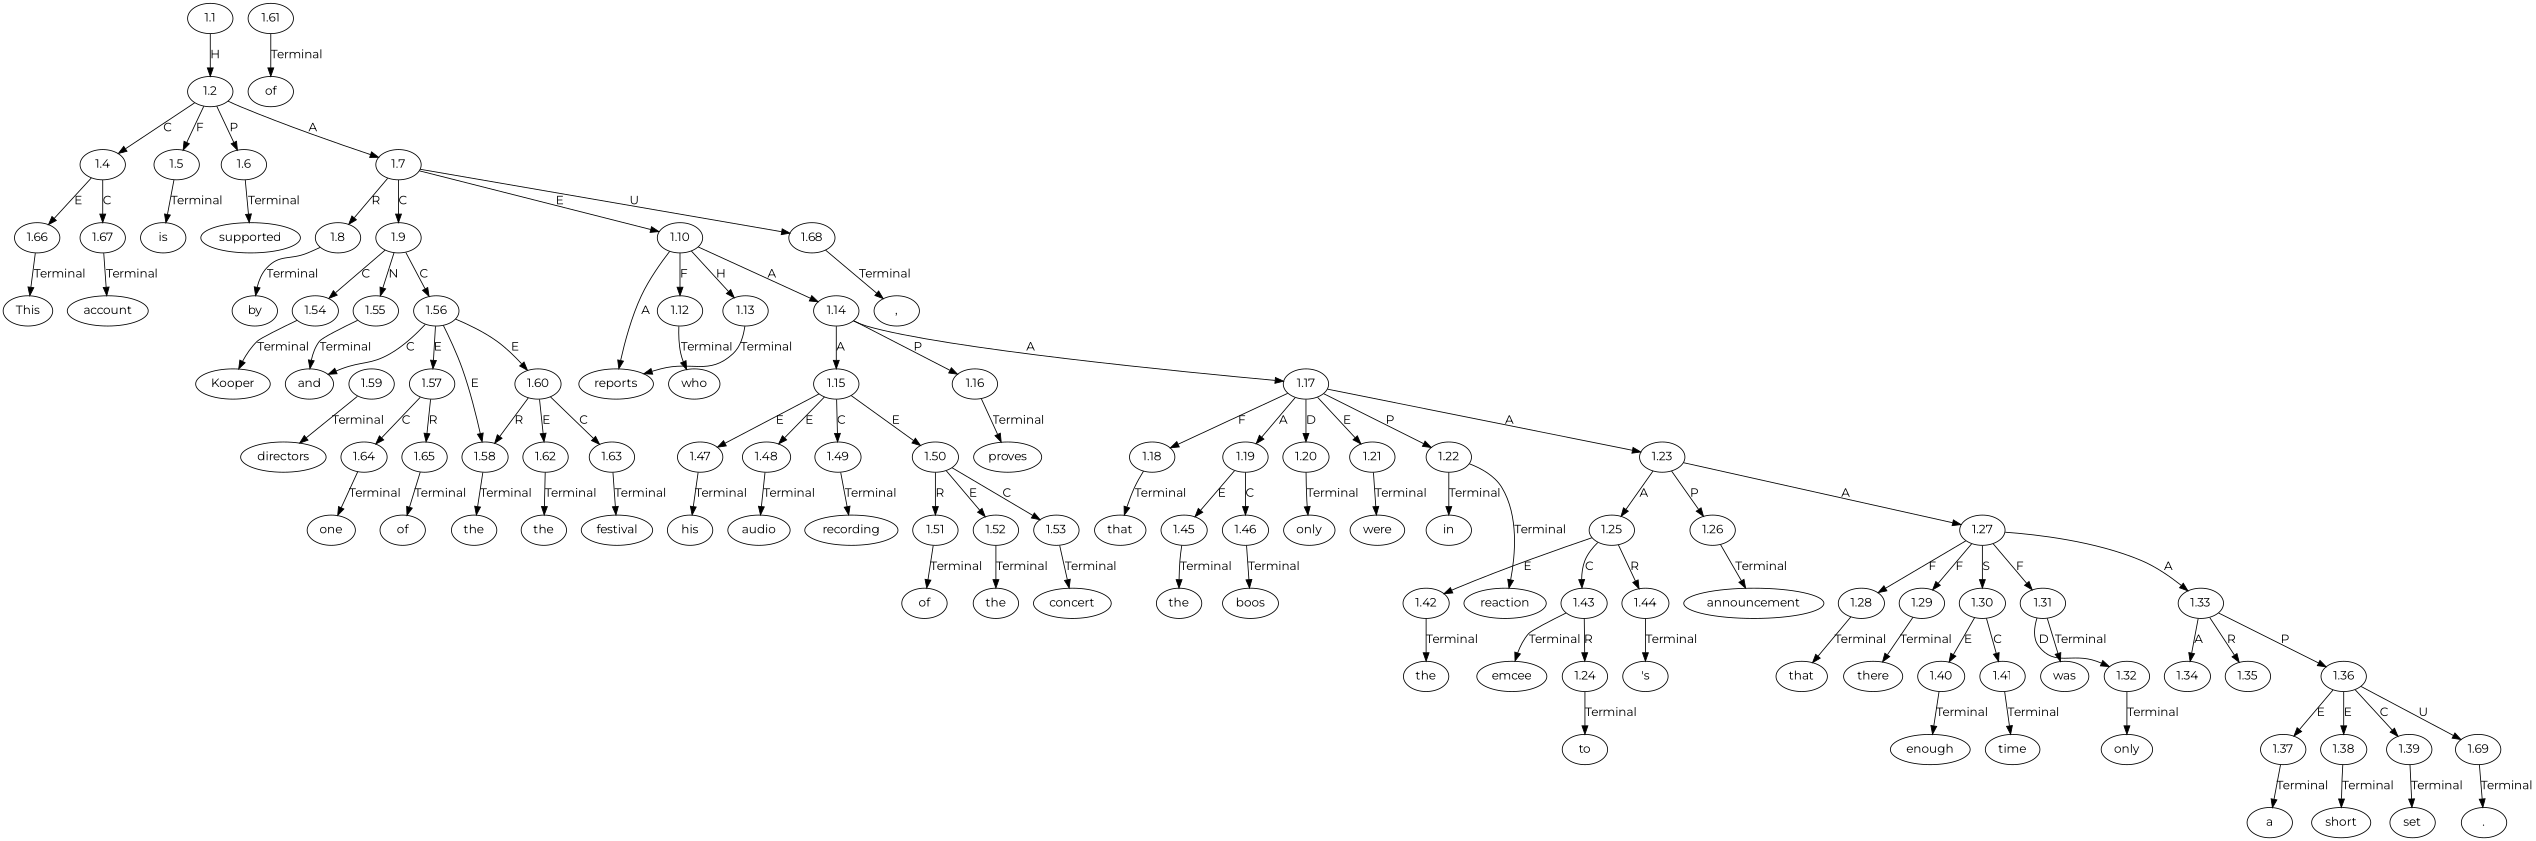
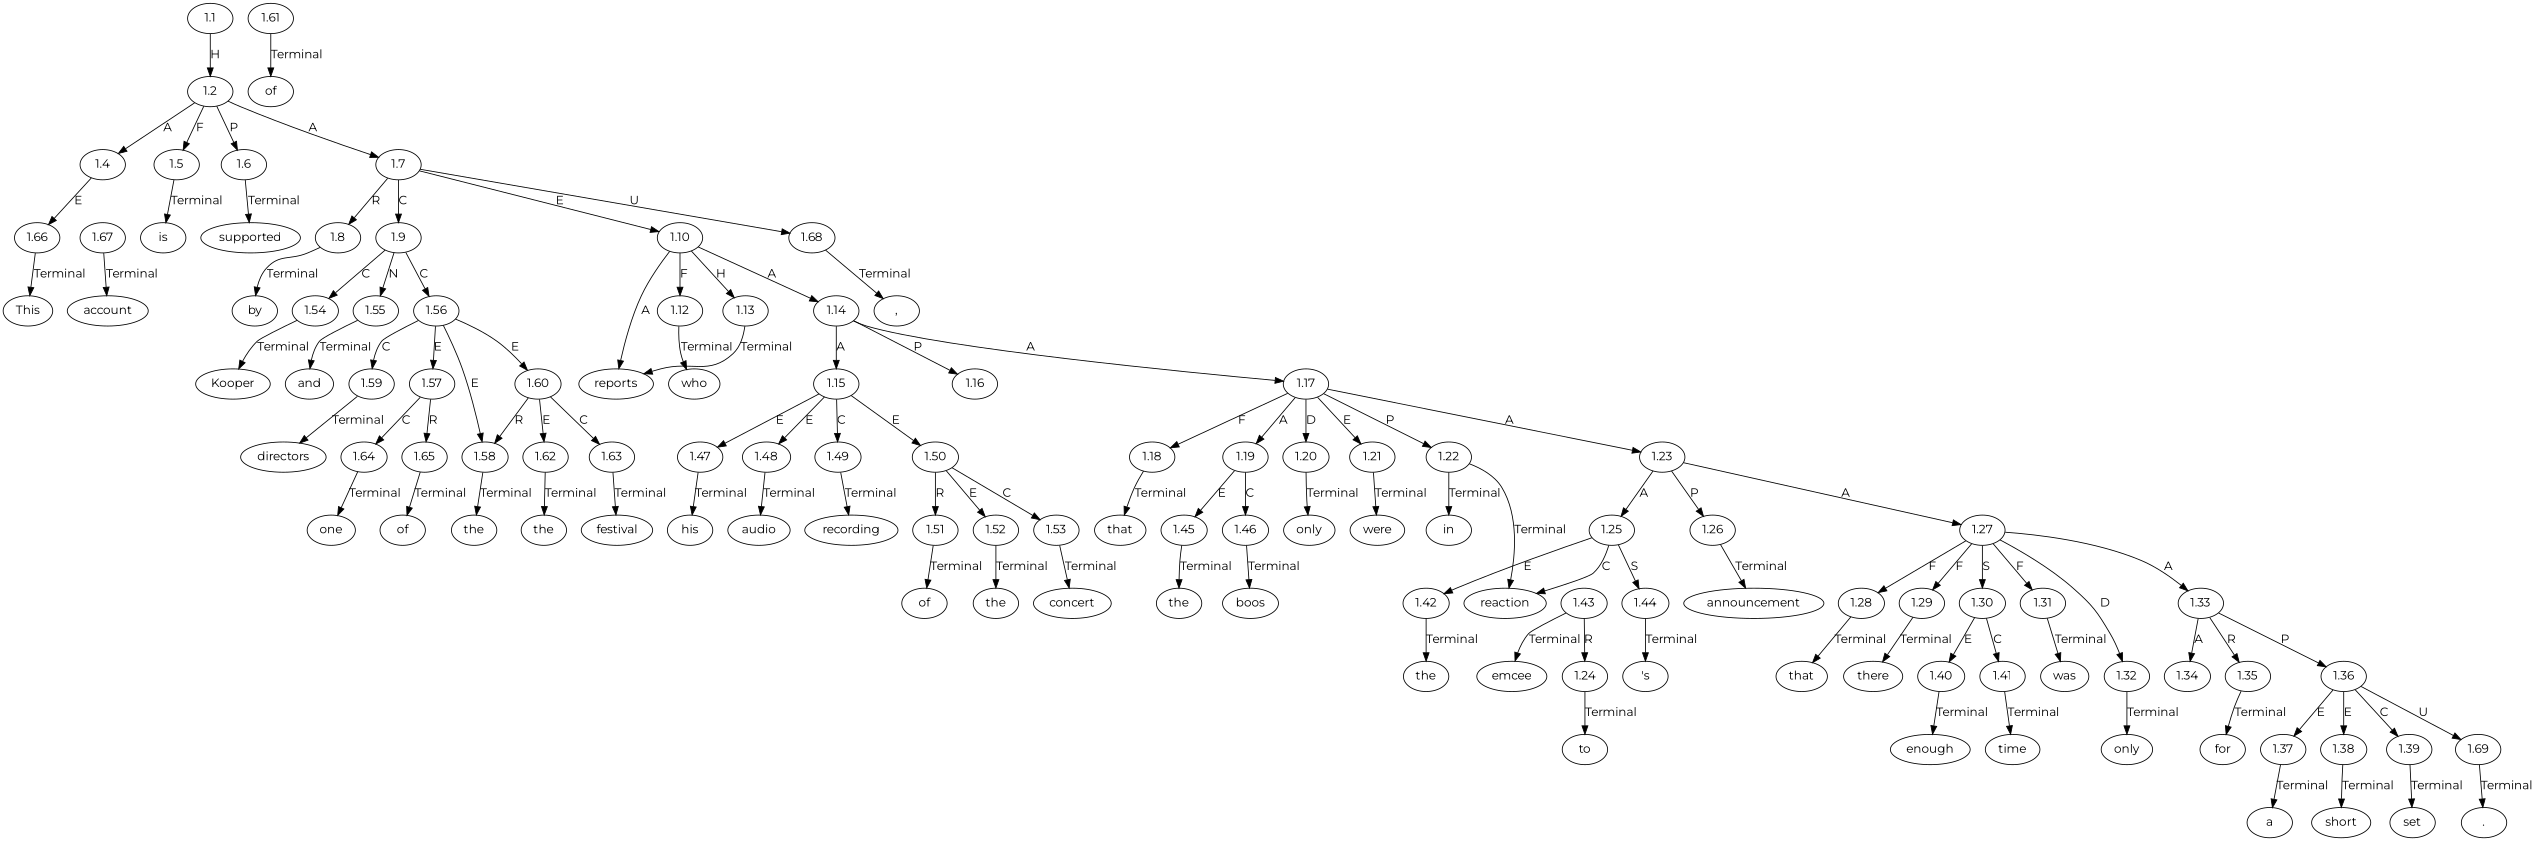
(167, 128) -> (167, 128)
(103, 197) -> none
(385, 356) -> (390, 335)
(1008, 457) -> none
(1586, 559) -> (1584, 578)
(1635, 567) -> (1635, 567)
(2054, 657) -> (2070, 586)
none -> (2223, 750)
